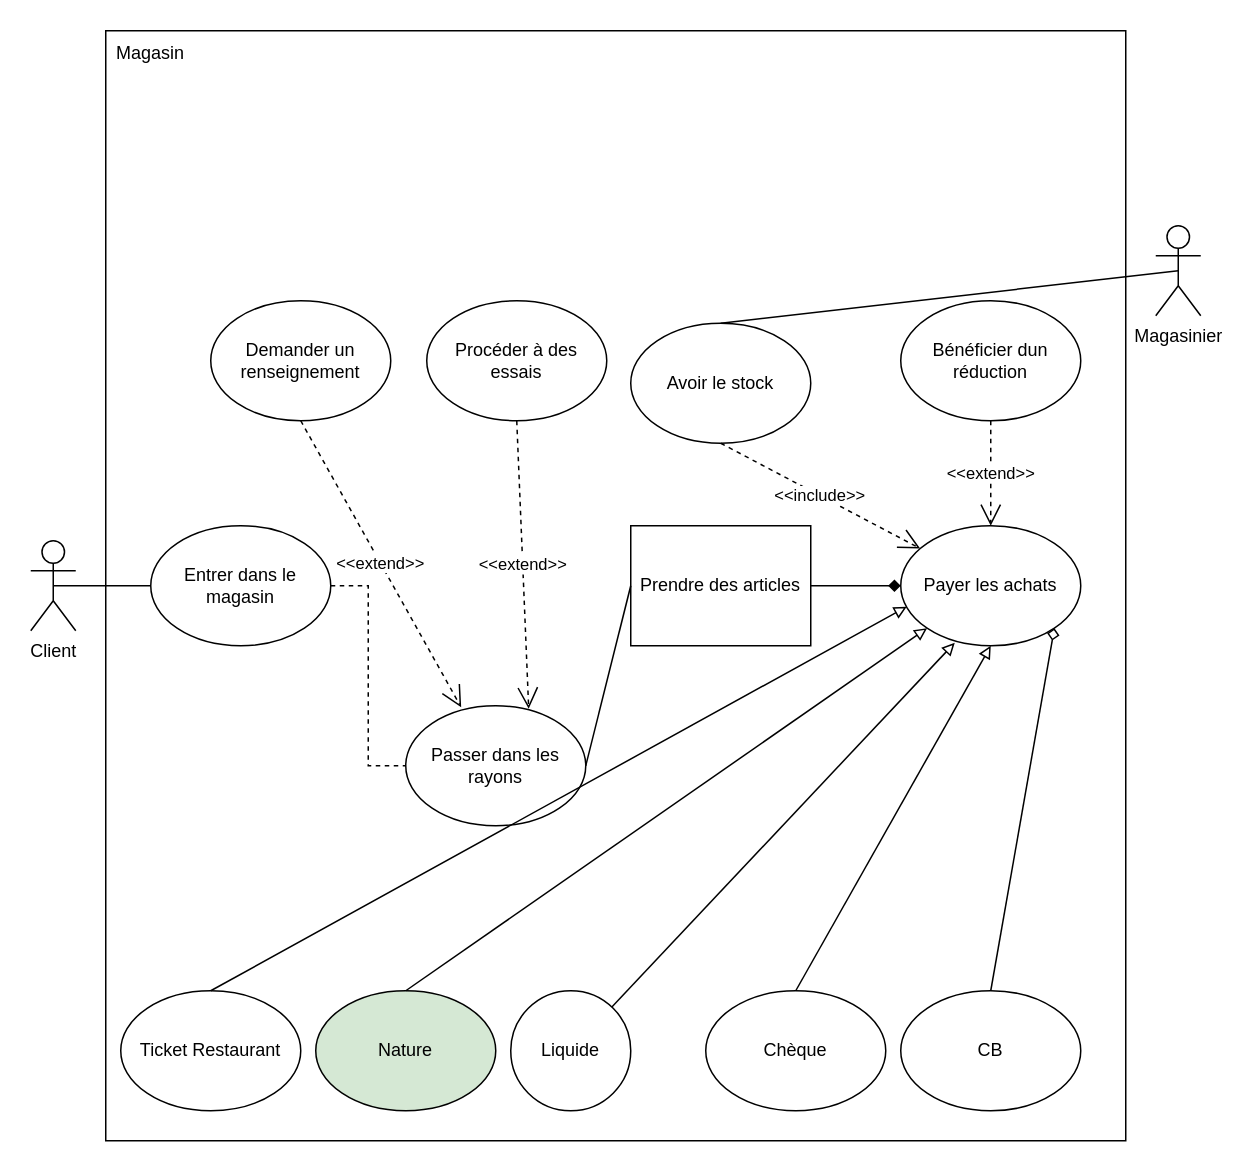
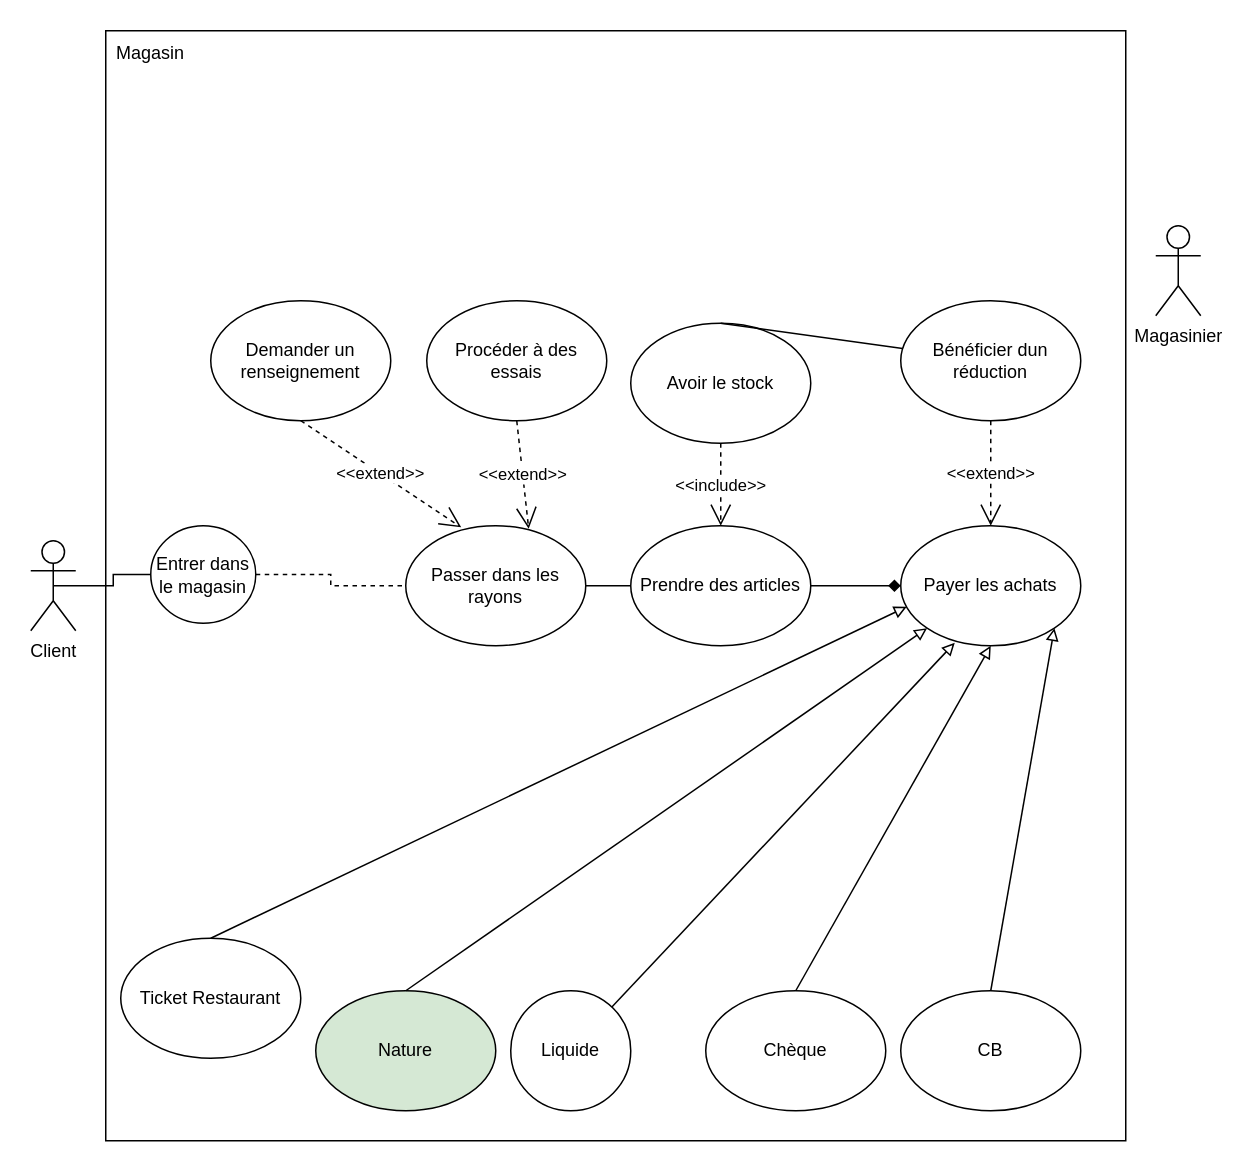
(949, 297) -> (812, 336)
(819, 495) -> (721, 482)
(241, 586) -> (203, 575)
(721, 586) -> (721, 586)
(1052, 641) -> (1052, 641)
(496, 766) -> (496, 586)
(211, 1051) -> (211, 998)
